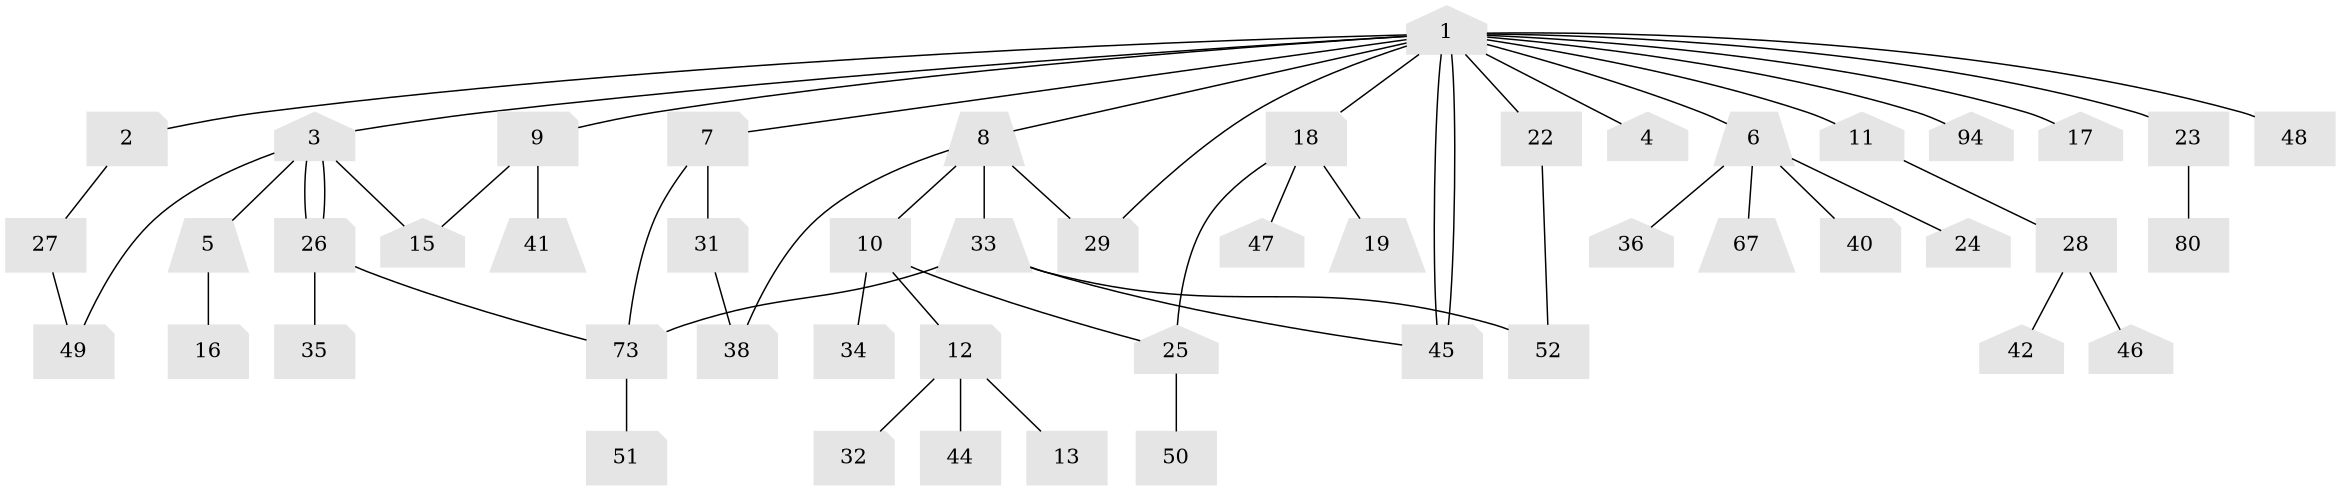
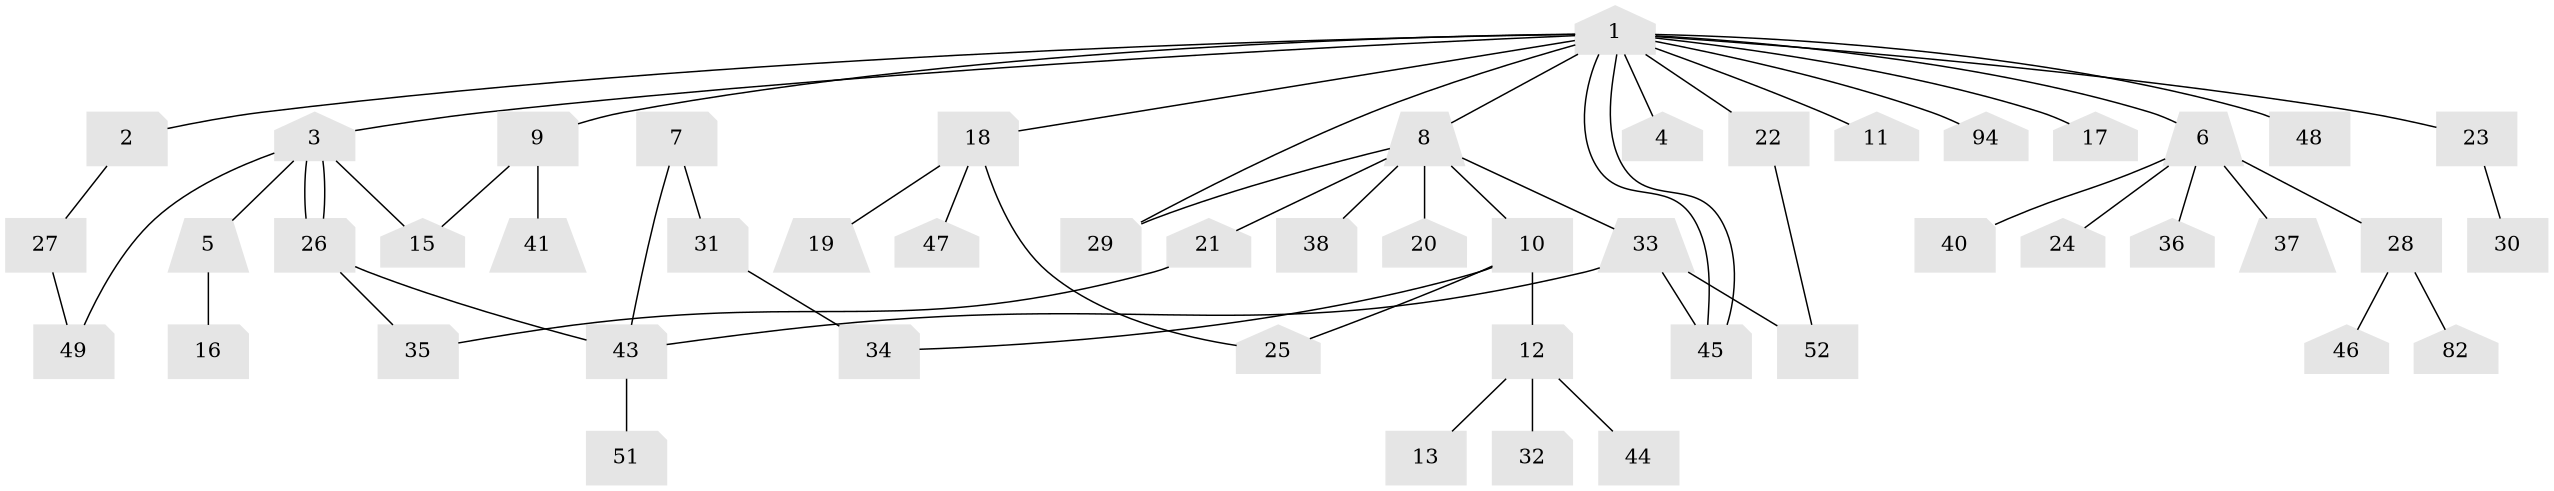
(1077, 86) -> none
(1970, 192) -> (2302, 192)
none -> (1209, 245)
none -> (1425, 245)
(1747, 245) -> (2288, 245)
(2189, 245) -> (2508, 245)
(723, 299) -> (794, 299)
(627, 352) -> (627, 352)
(2022, 352) -> (2456, 352)
(1176, 458) -> none
